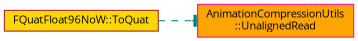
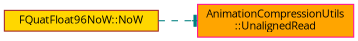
(81, 21) -> (81, 21)
